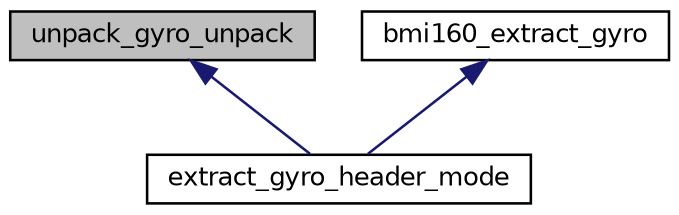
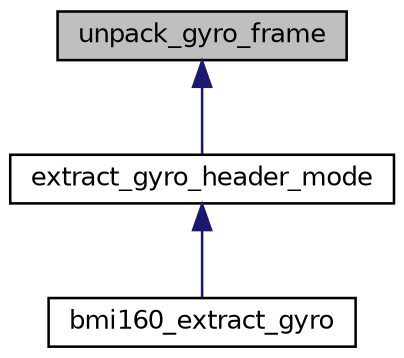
(162, 36) -> (202, 36)
(417, 115) -> (202, 264)
